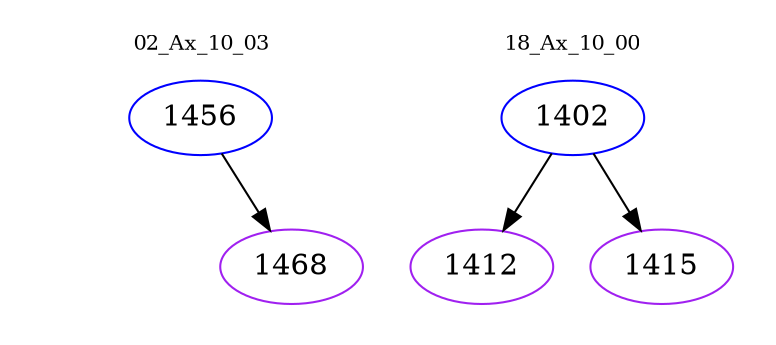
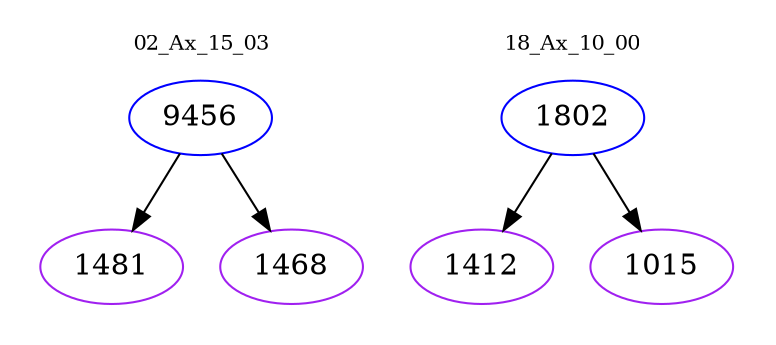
(202, 44) -> (202, 44)
(201, 118) -> (201, 118)
(573, 118) -> (573, 118)
none -> (112, 267)
(662, 267) -> (662, 267)
